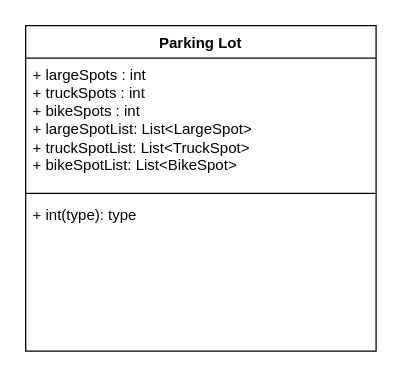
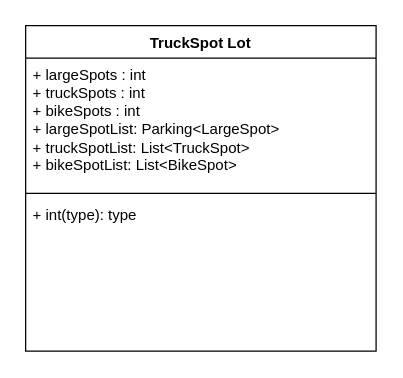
(201, 43) -> (201, 43)
(158, 121) -> (168, 121)
